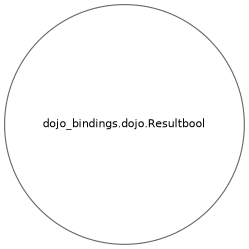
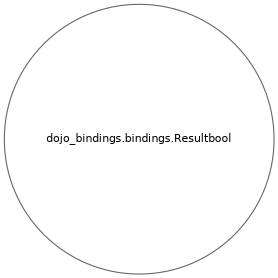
(124, 124) -> (139, 139)
